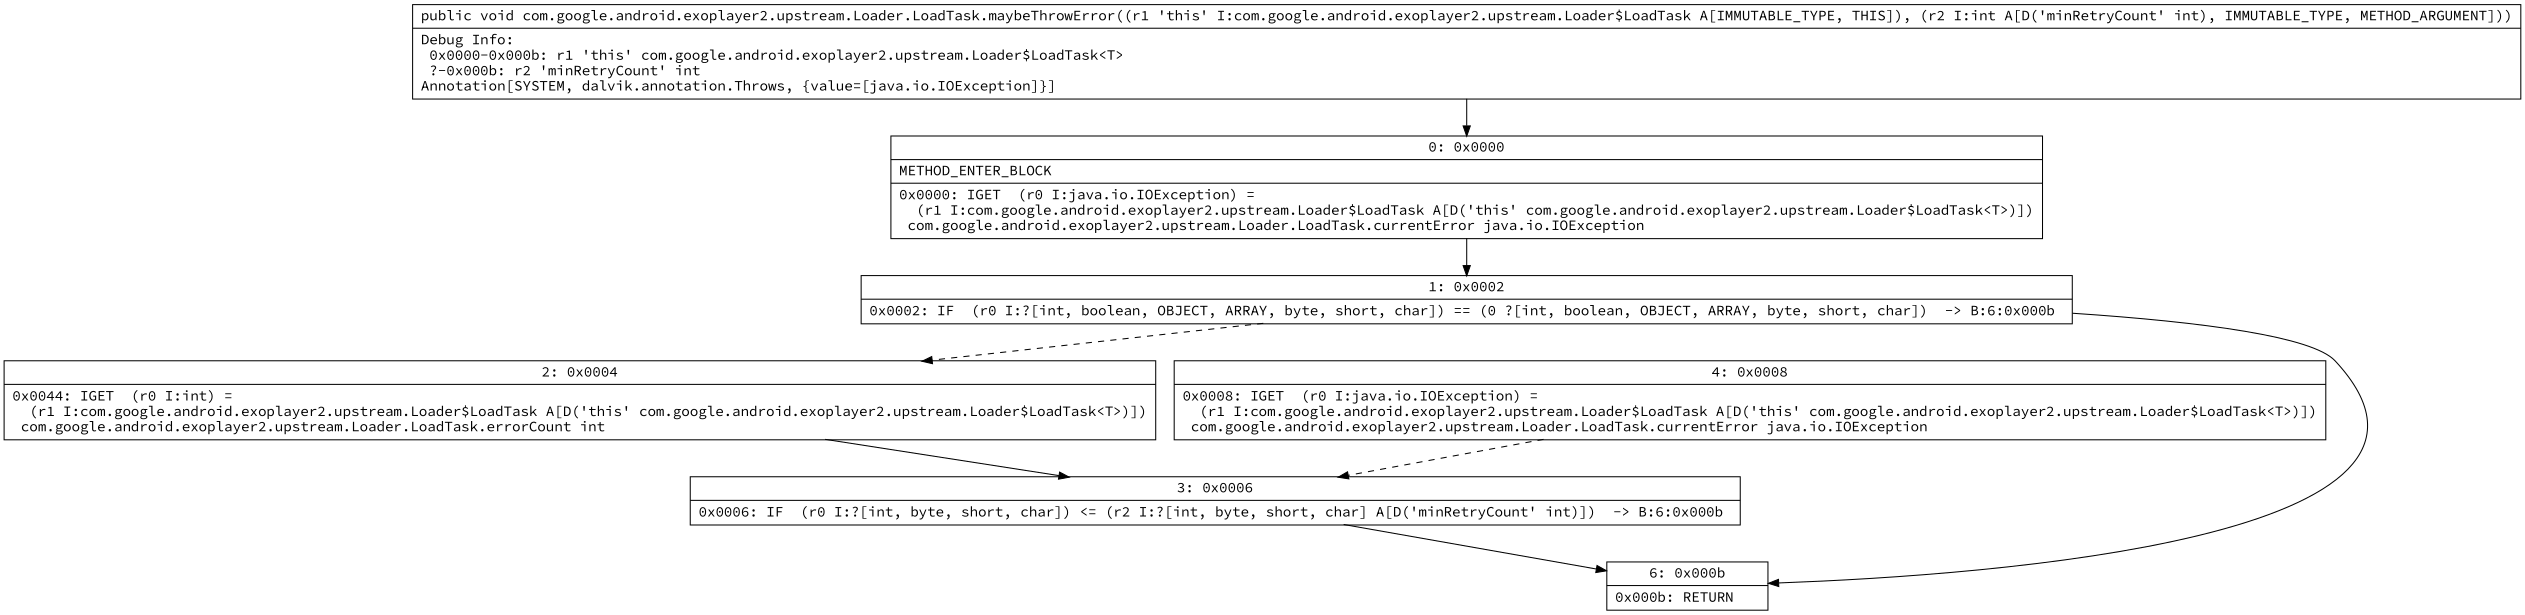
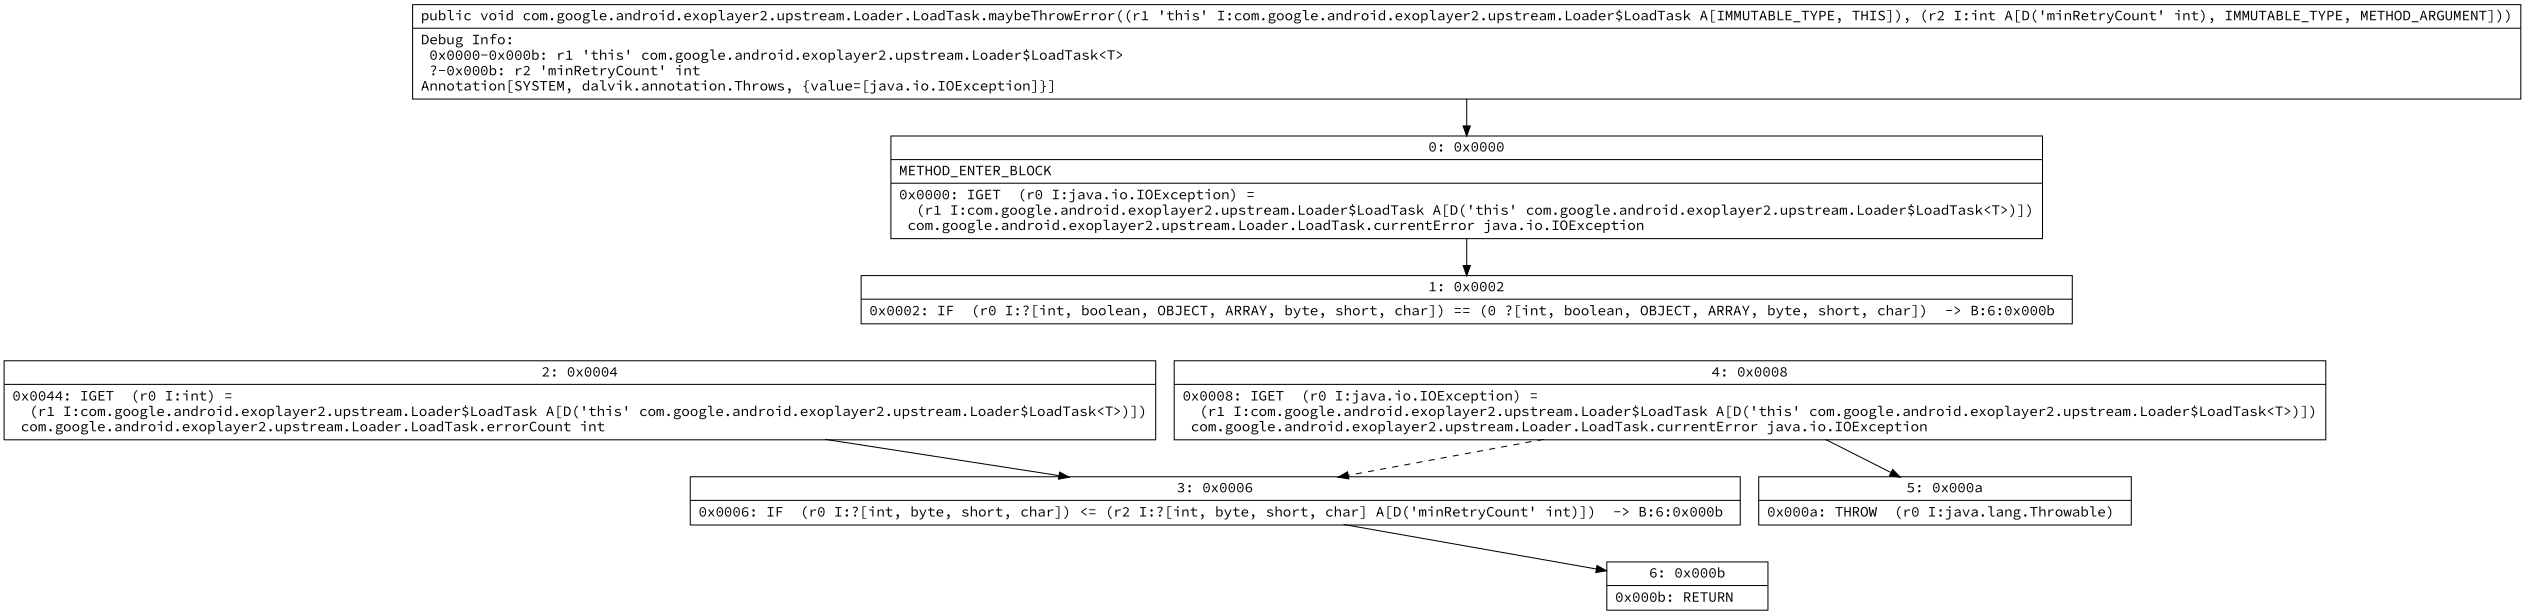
(1098, 342) -> none
none -> (1945, 501)
(2261, 516) -> none
